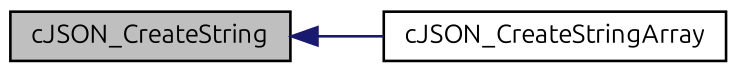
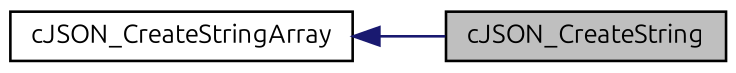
(351, 36) -> (412, 36)
